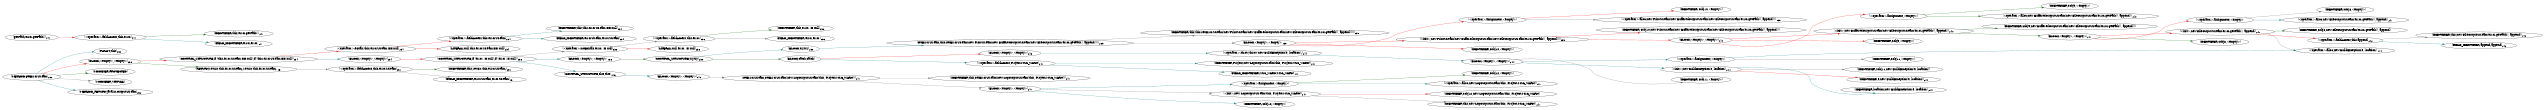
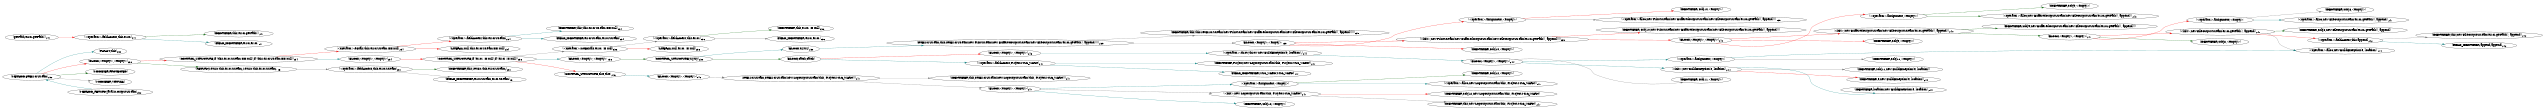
(545, 65) -> (545, 65)
(56, 86) -> (70, 86)
